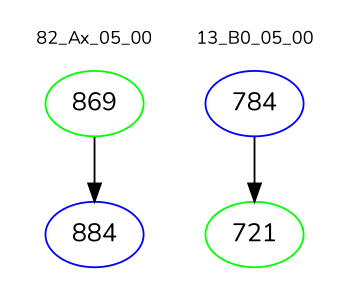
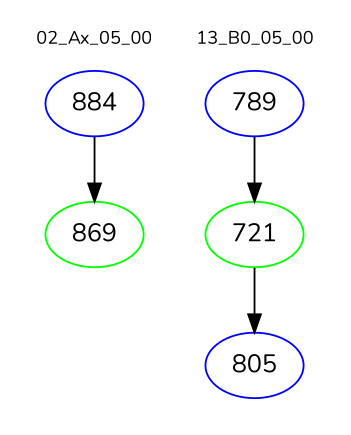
(95, 39) -> (95, 39)
(255, 104) -> (255, 104)
(95, 160) -> (95, 160)
none -> (255, 365)
